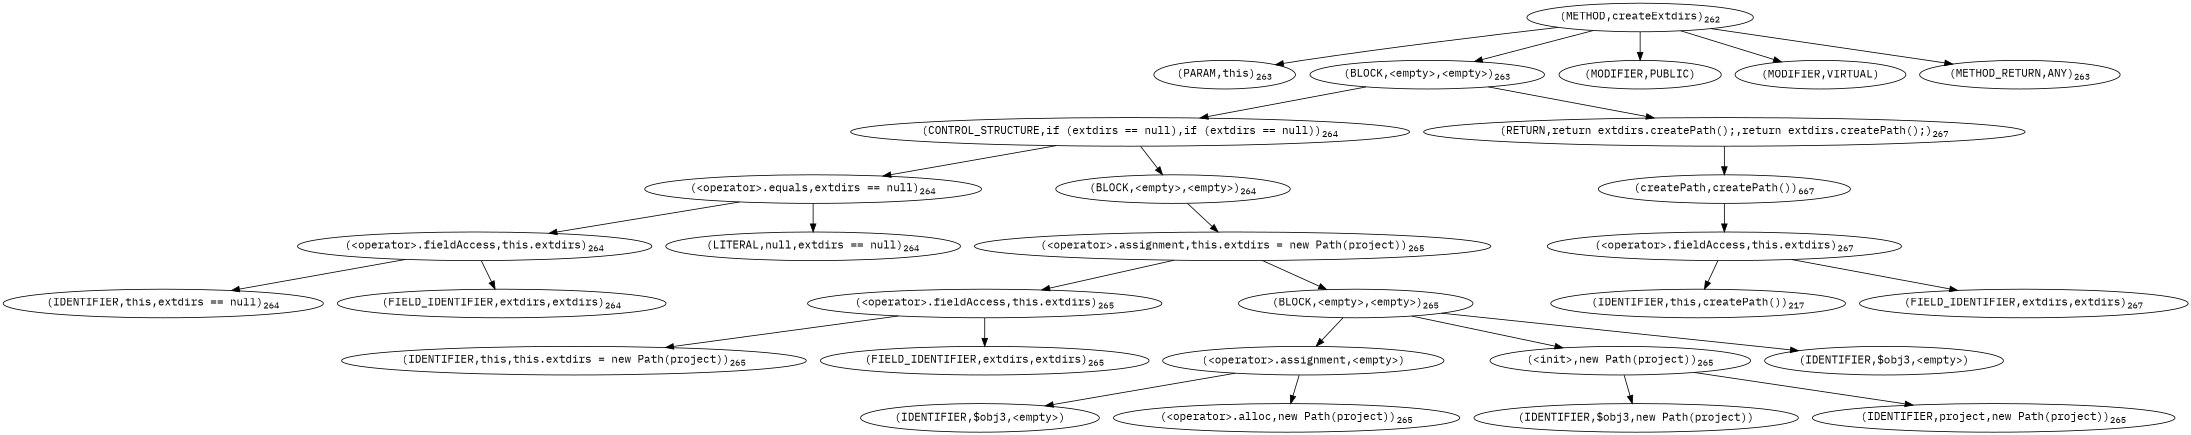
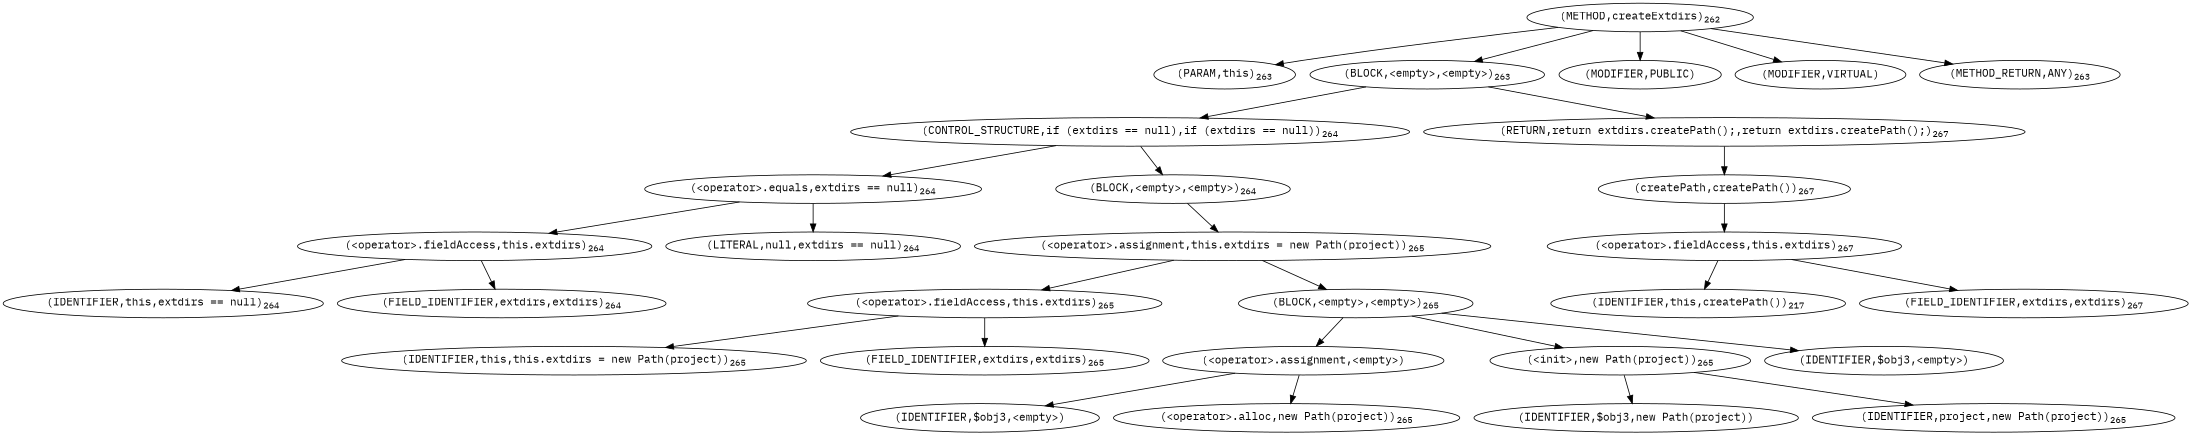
(1807, 188) -> (1807, 188)
